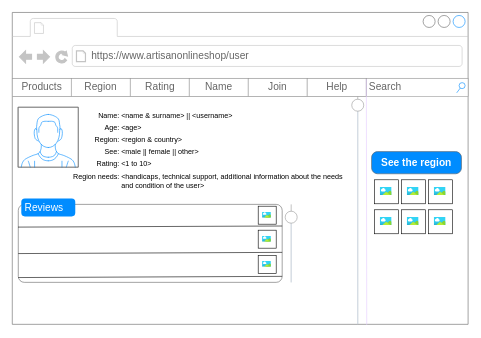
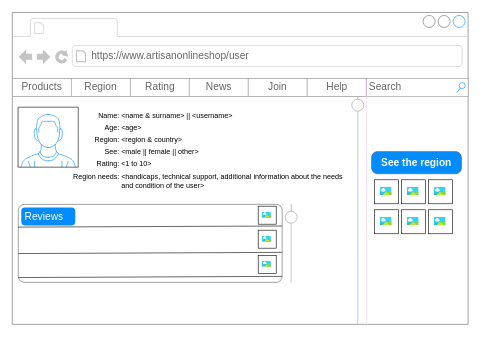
(219, 87) -> (219, 87)
(48, 207) -> (48, 216)
